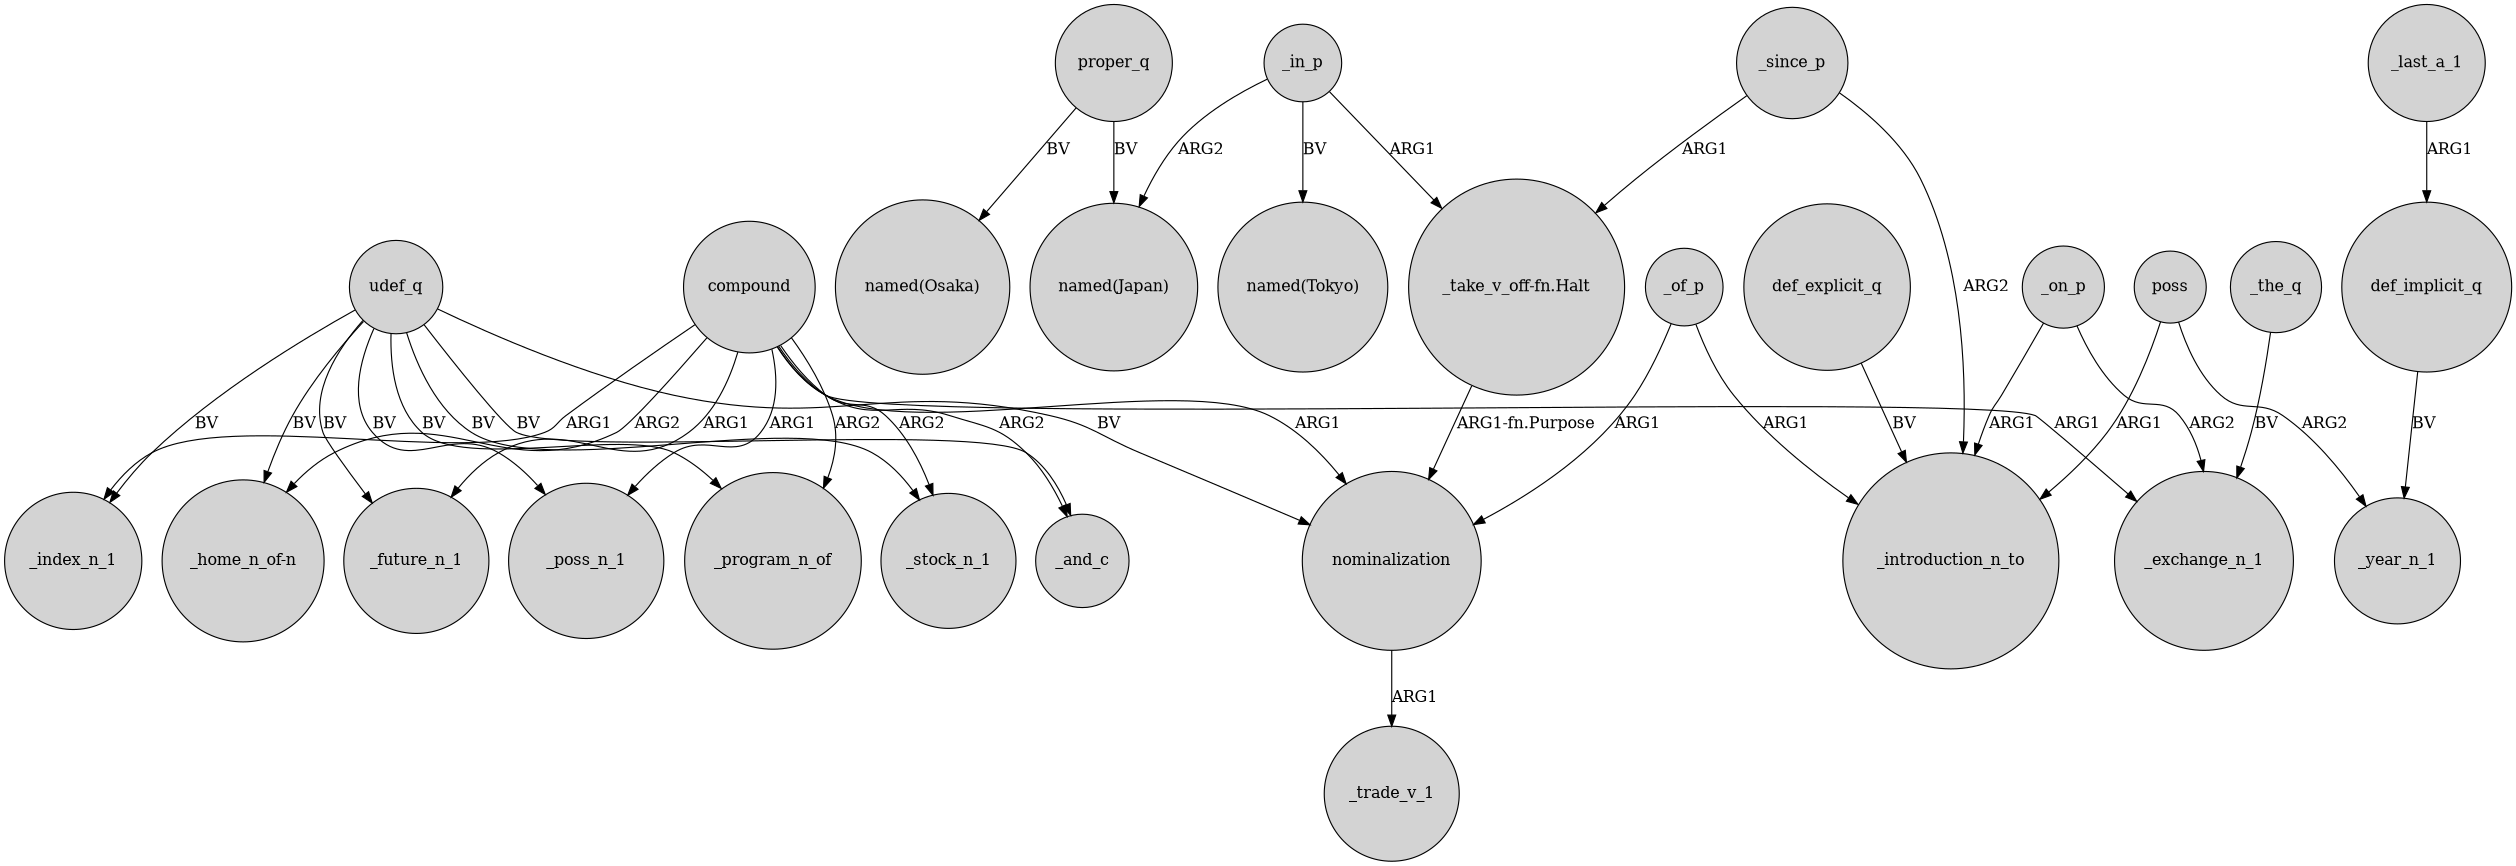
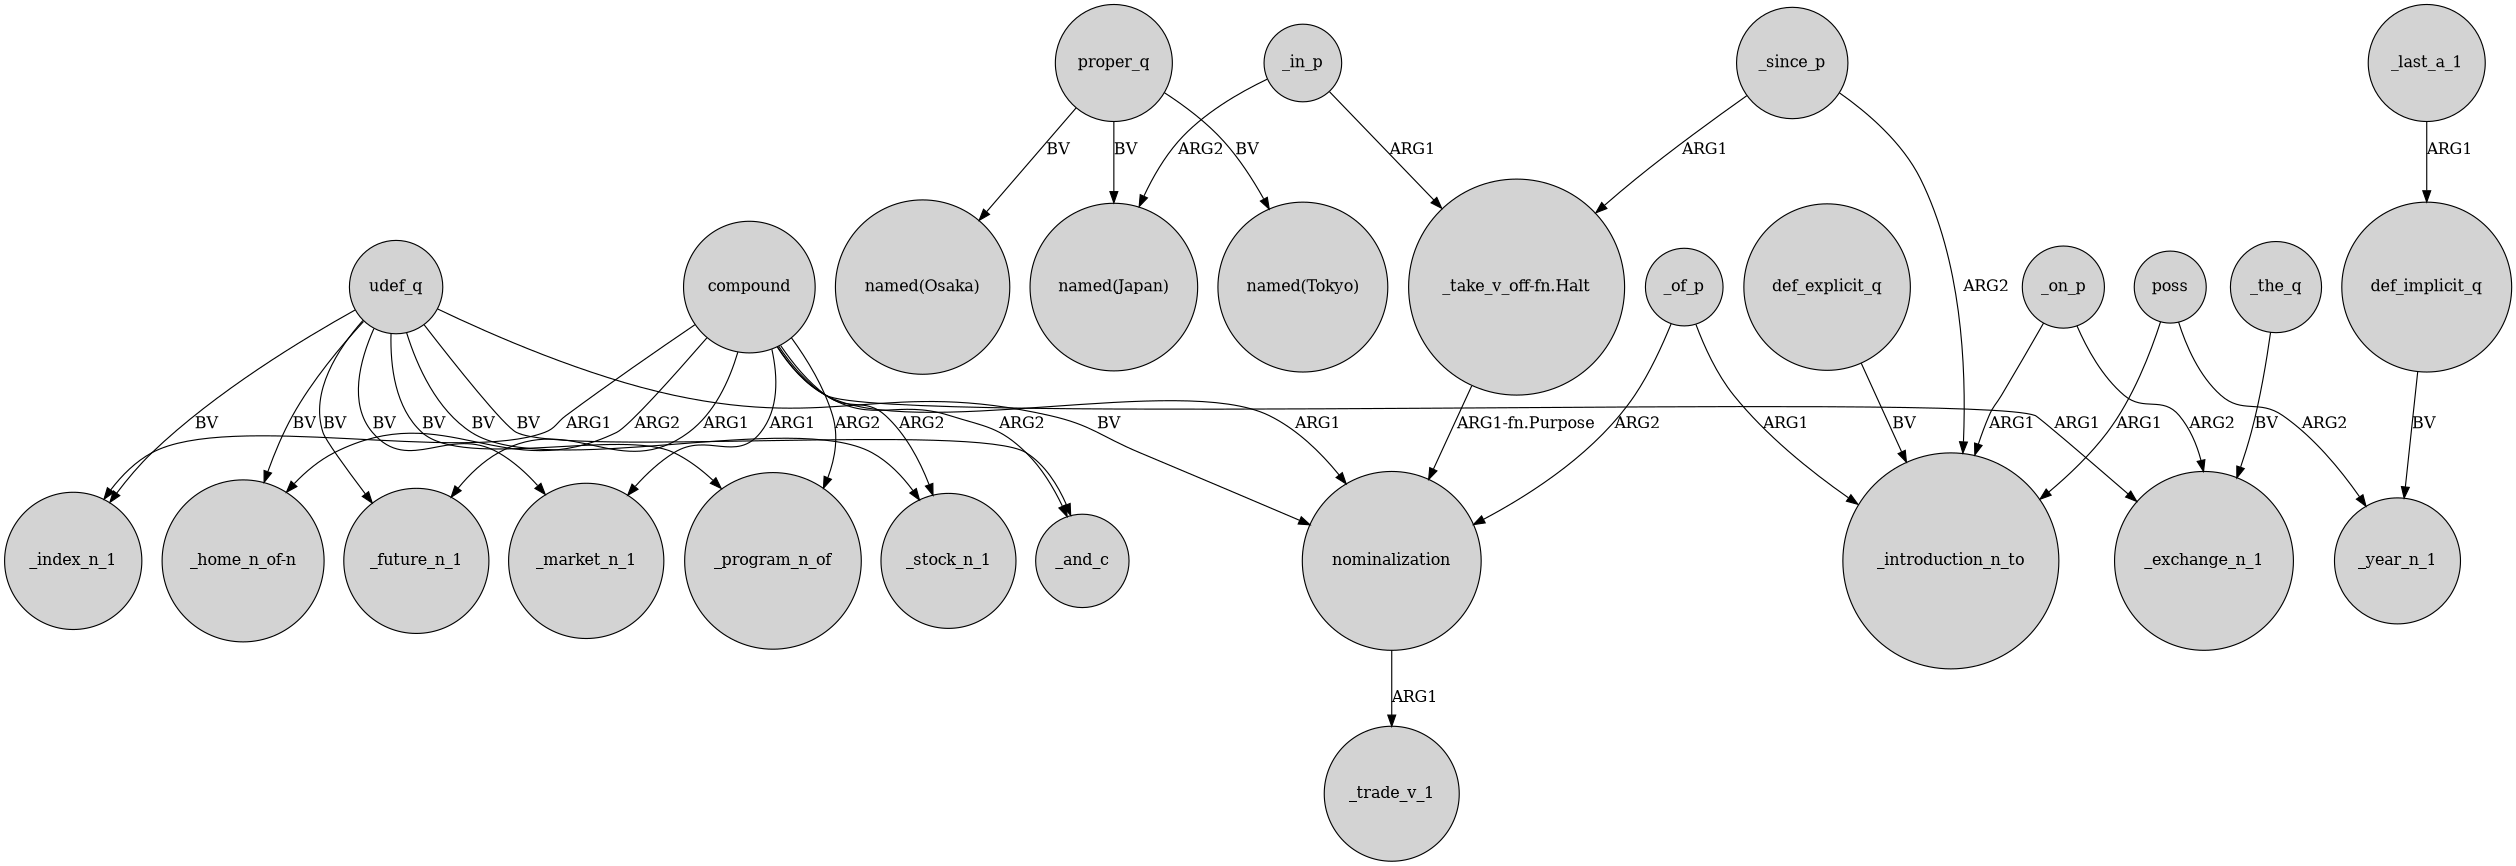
(1303, 146) -> (1221, 139)
(1638, 424) -> (1638, 424)
(586, 561) -> (586, 561)
